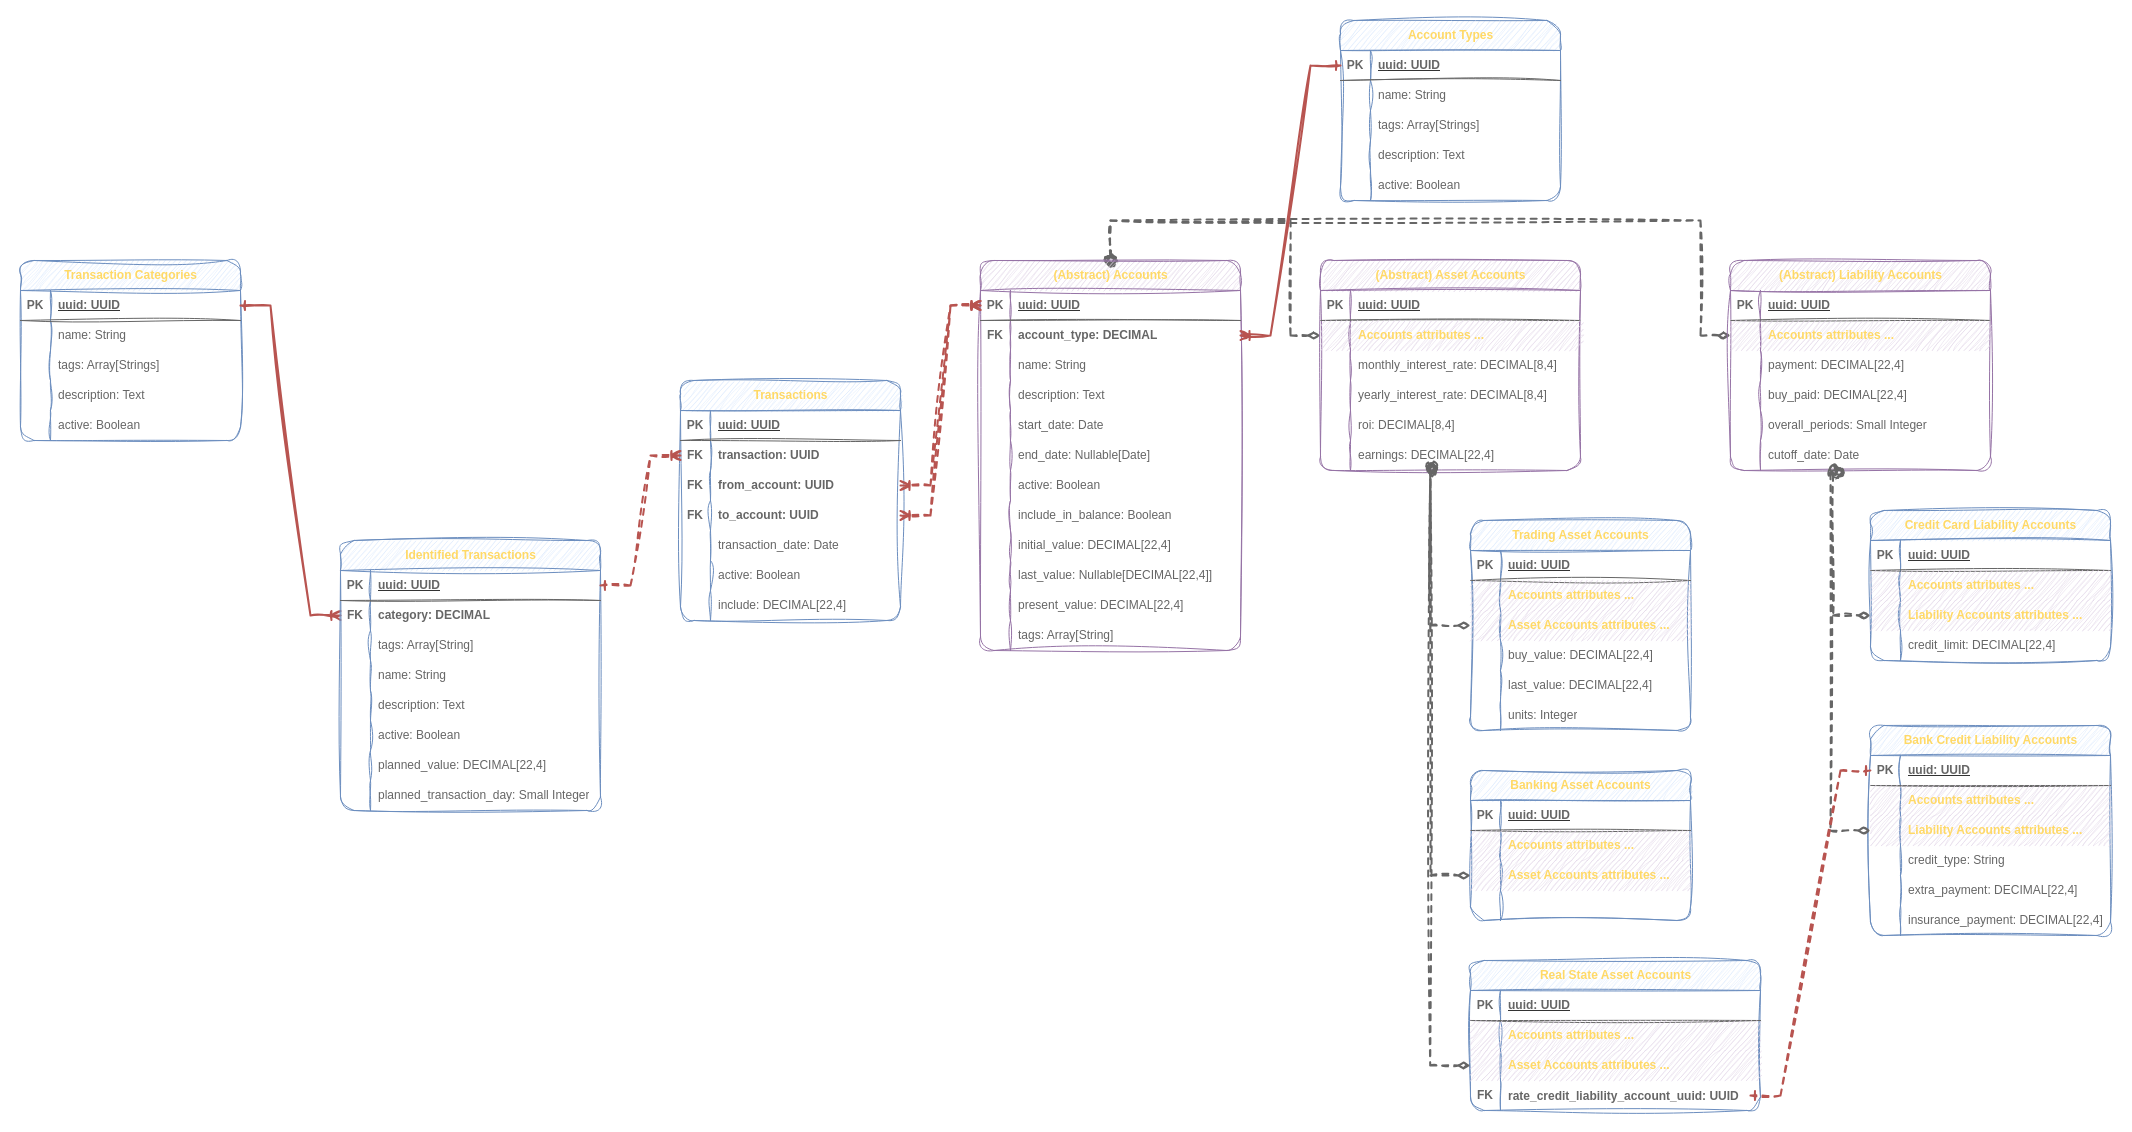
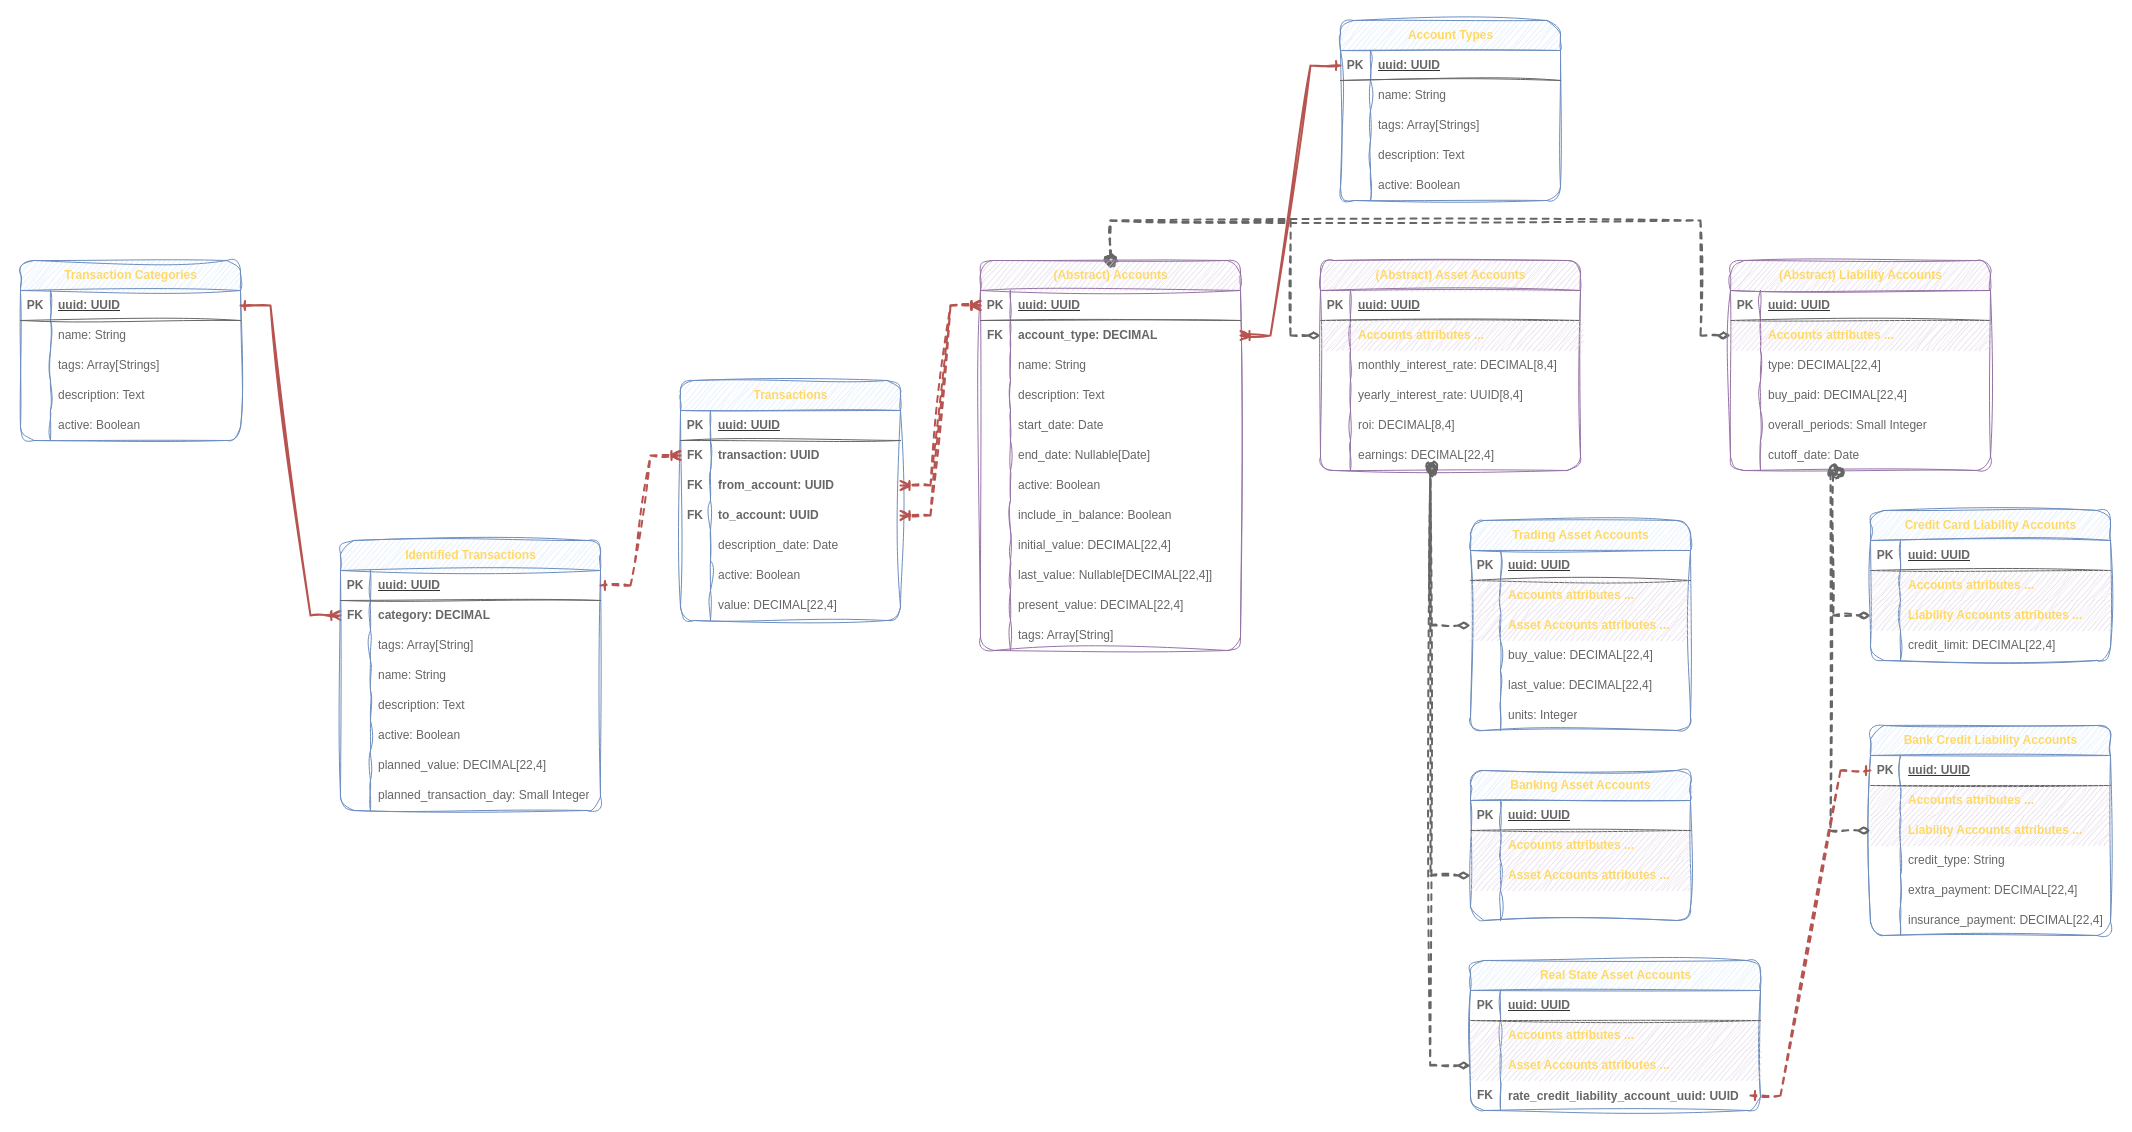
(1839, 366) -> (1829, 366)
(1465, 396) -> (1455, 396)
(788, 546) -> (786, 546)
(785, 606) -> (779, 606)
